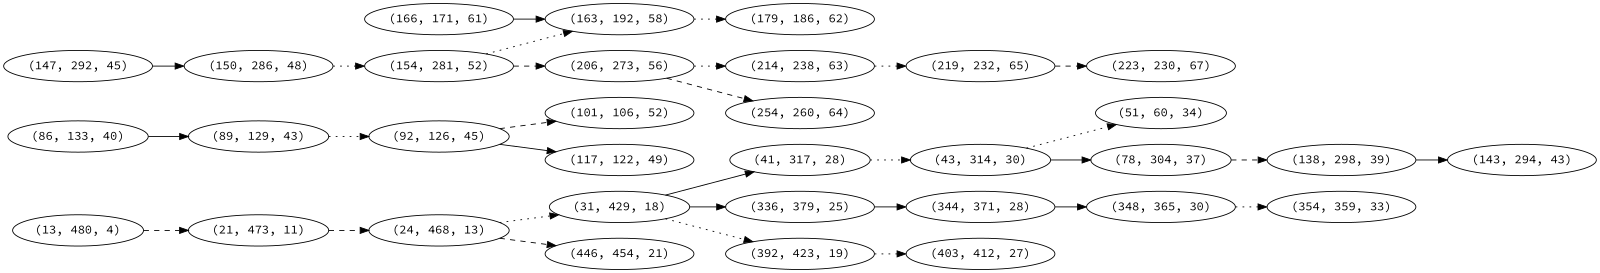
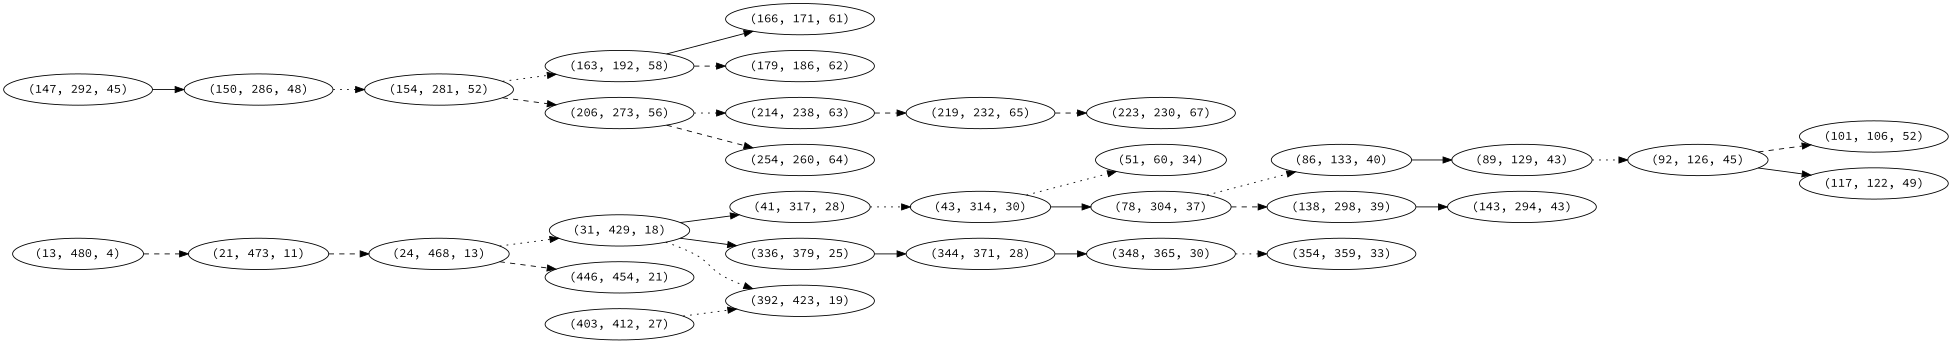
(525, 19) -> (705, 44)
(705, 19) -> (705, 66)
(886, 66) -> (886, 113)
none -> (1247, 185)
(886, 254) -> (705, 313)
